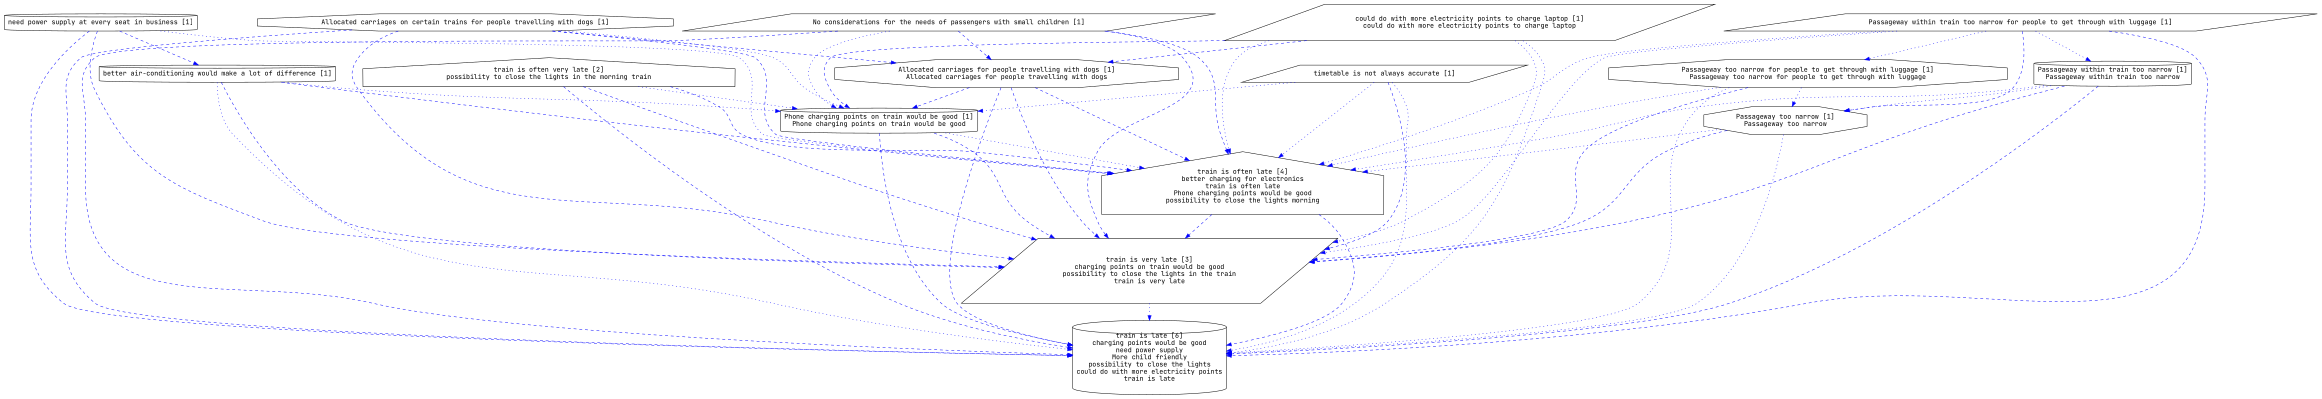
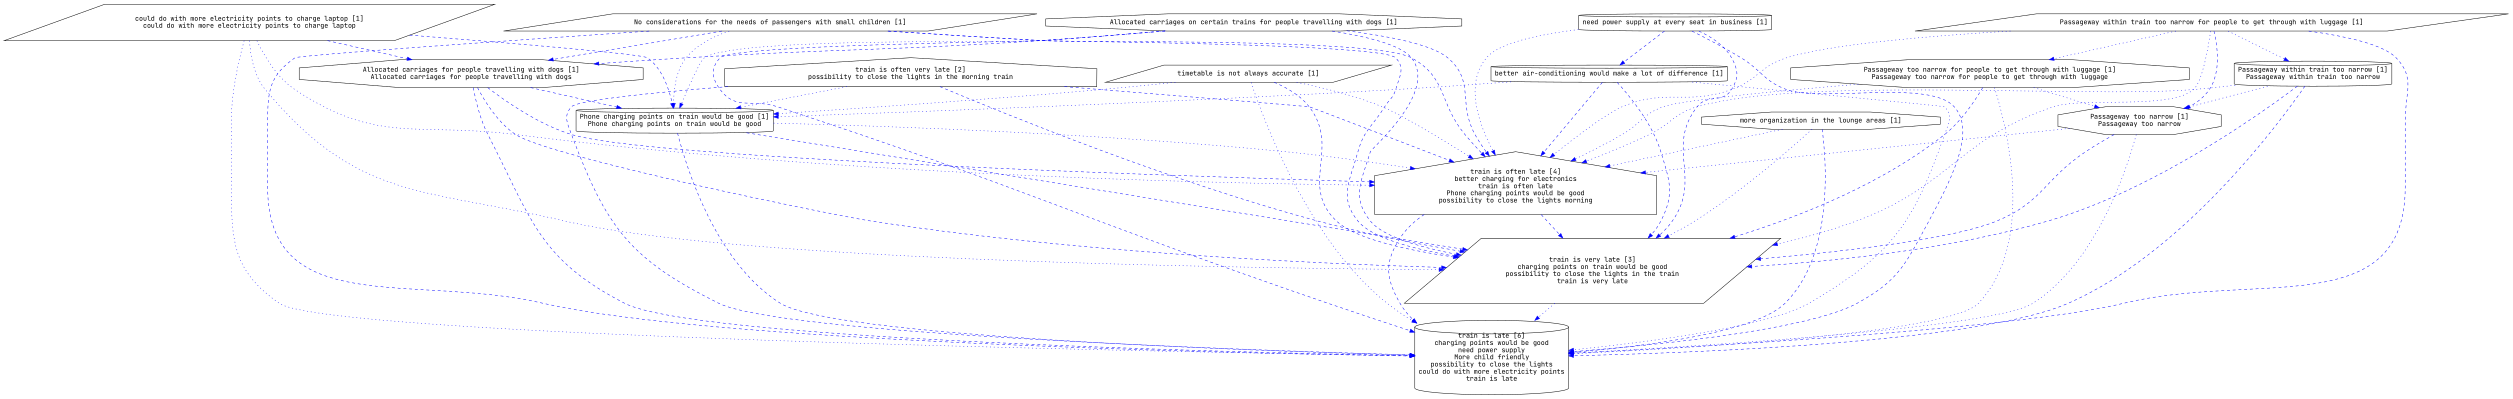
none -> (1821, 121)
